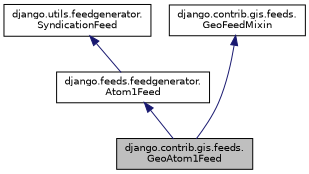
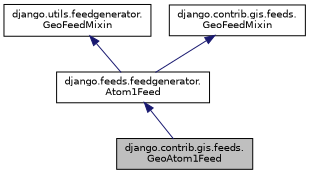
(77, 20) -> (77, 20)
(222, 95) -> (181, 57)
